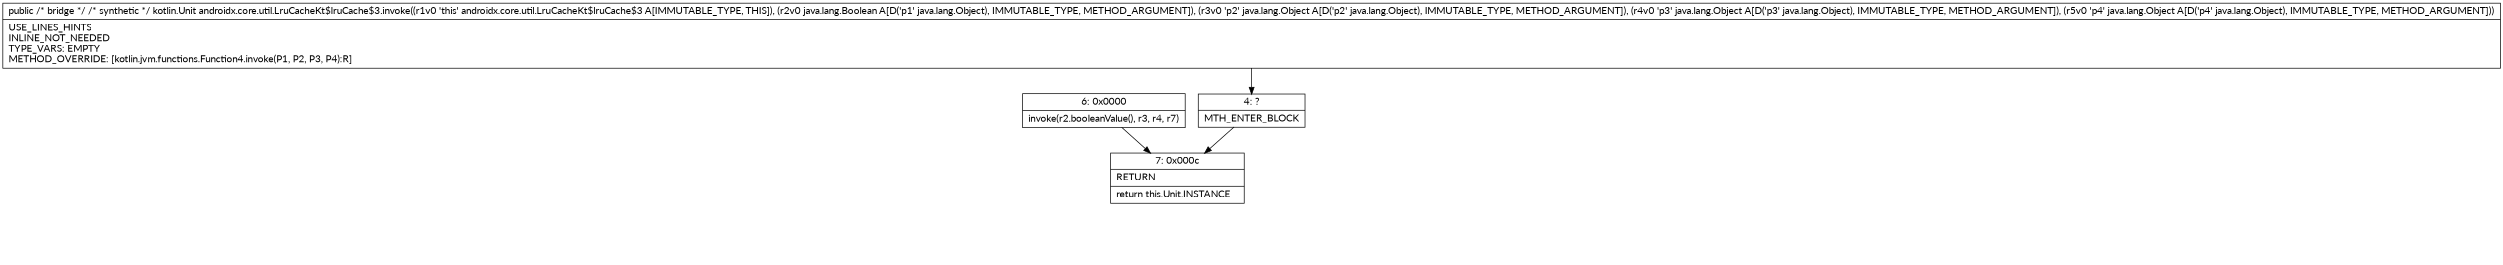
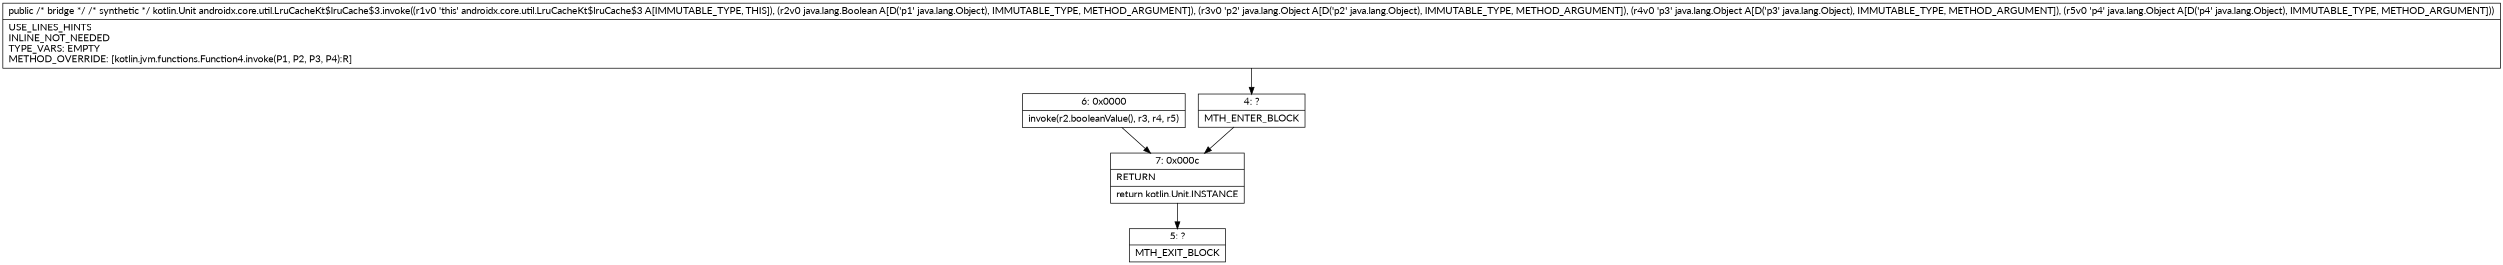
(1104, 119) -> (1104, 119)
(1174, 194) -> (1177, 194)
none -> (1177, 245)
